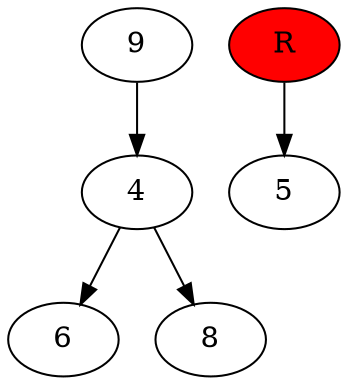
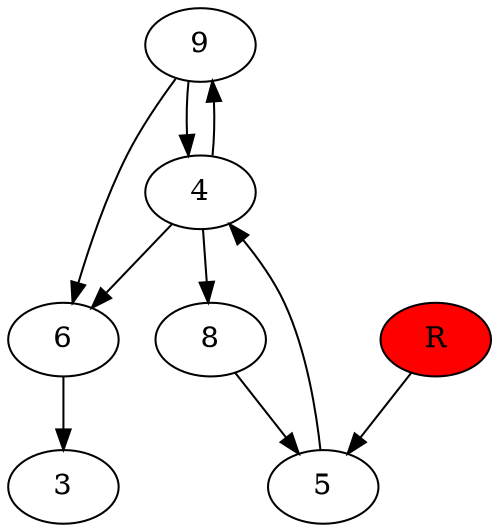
none -> (214, 129)
none -> (117, 176)
none -> (298, 338)
none -> (261, 405)
none -> (63, 487)
